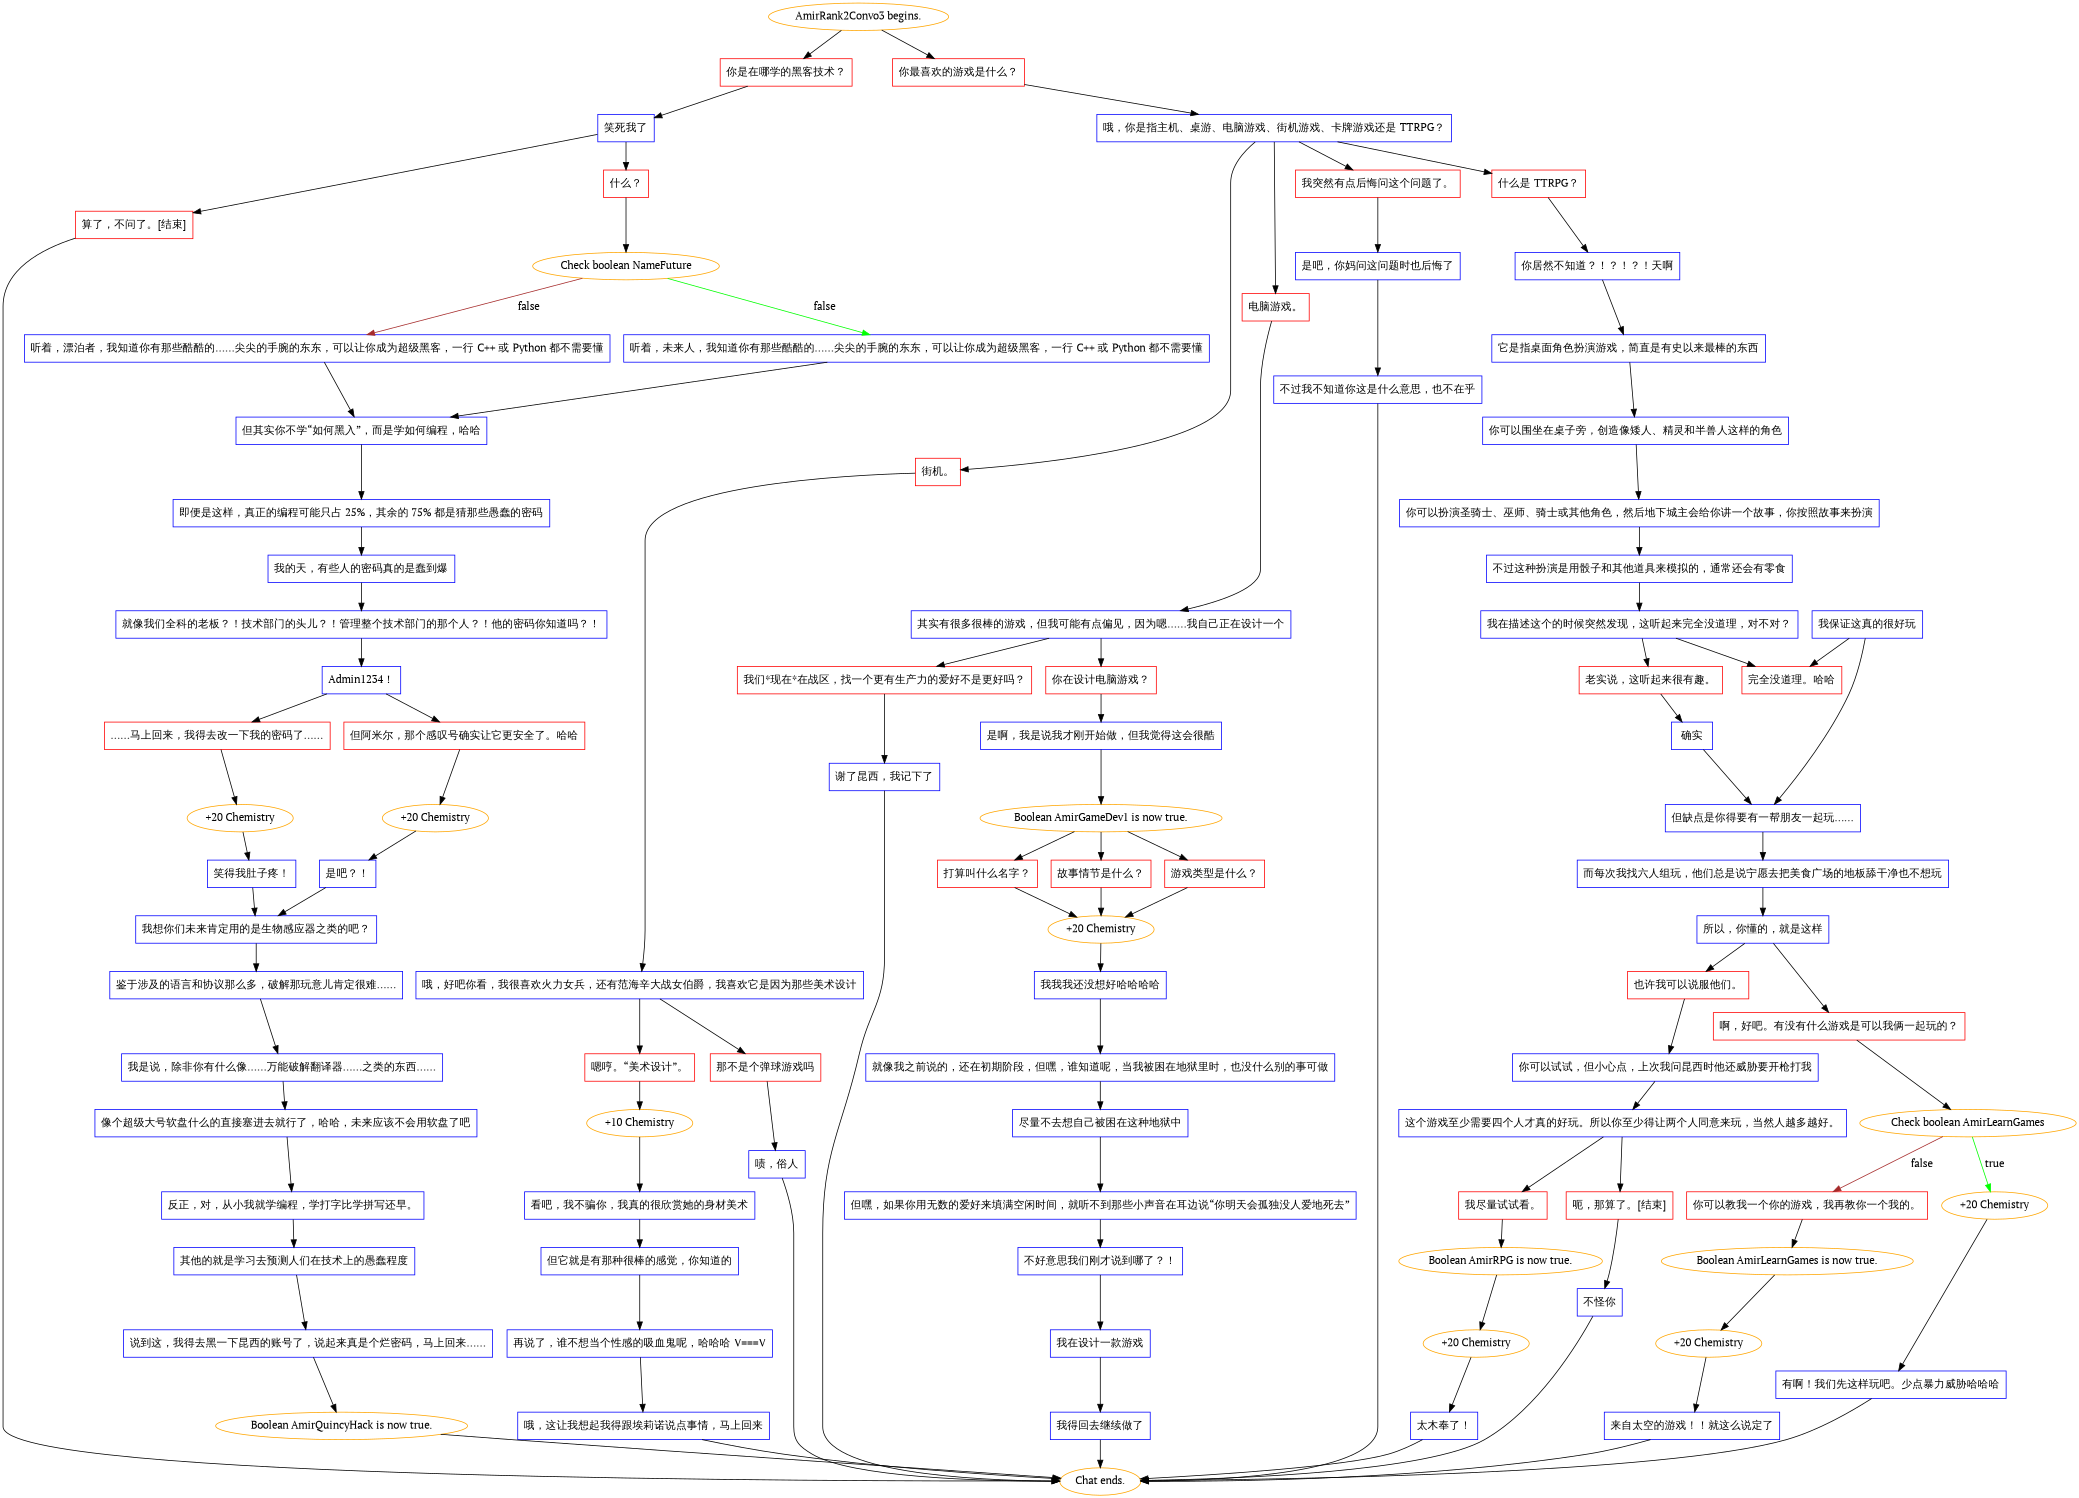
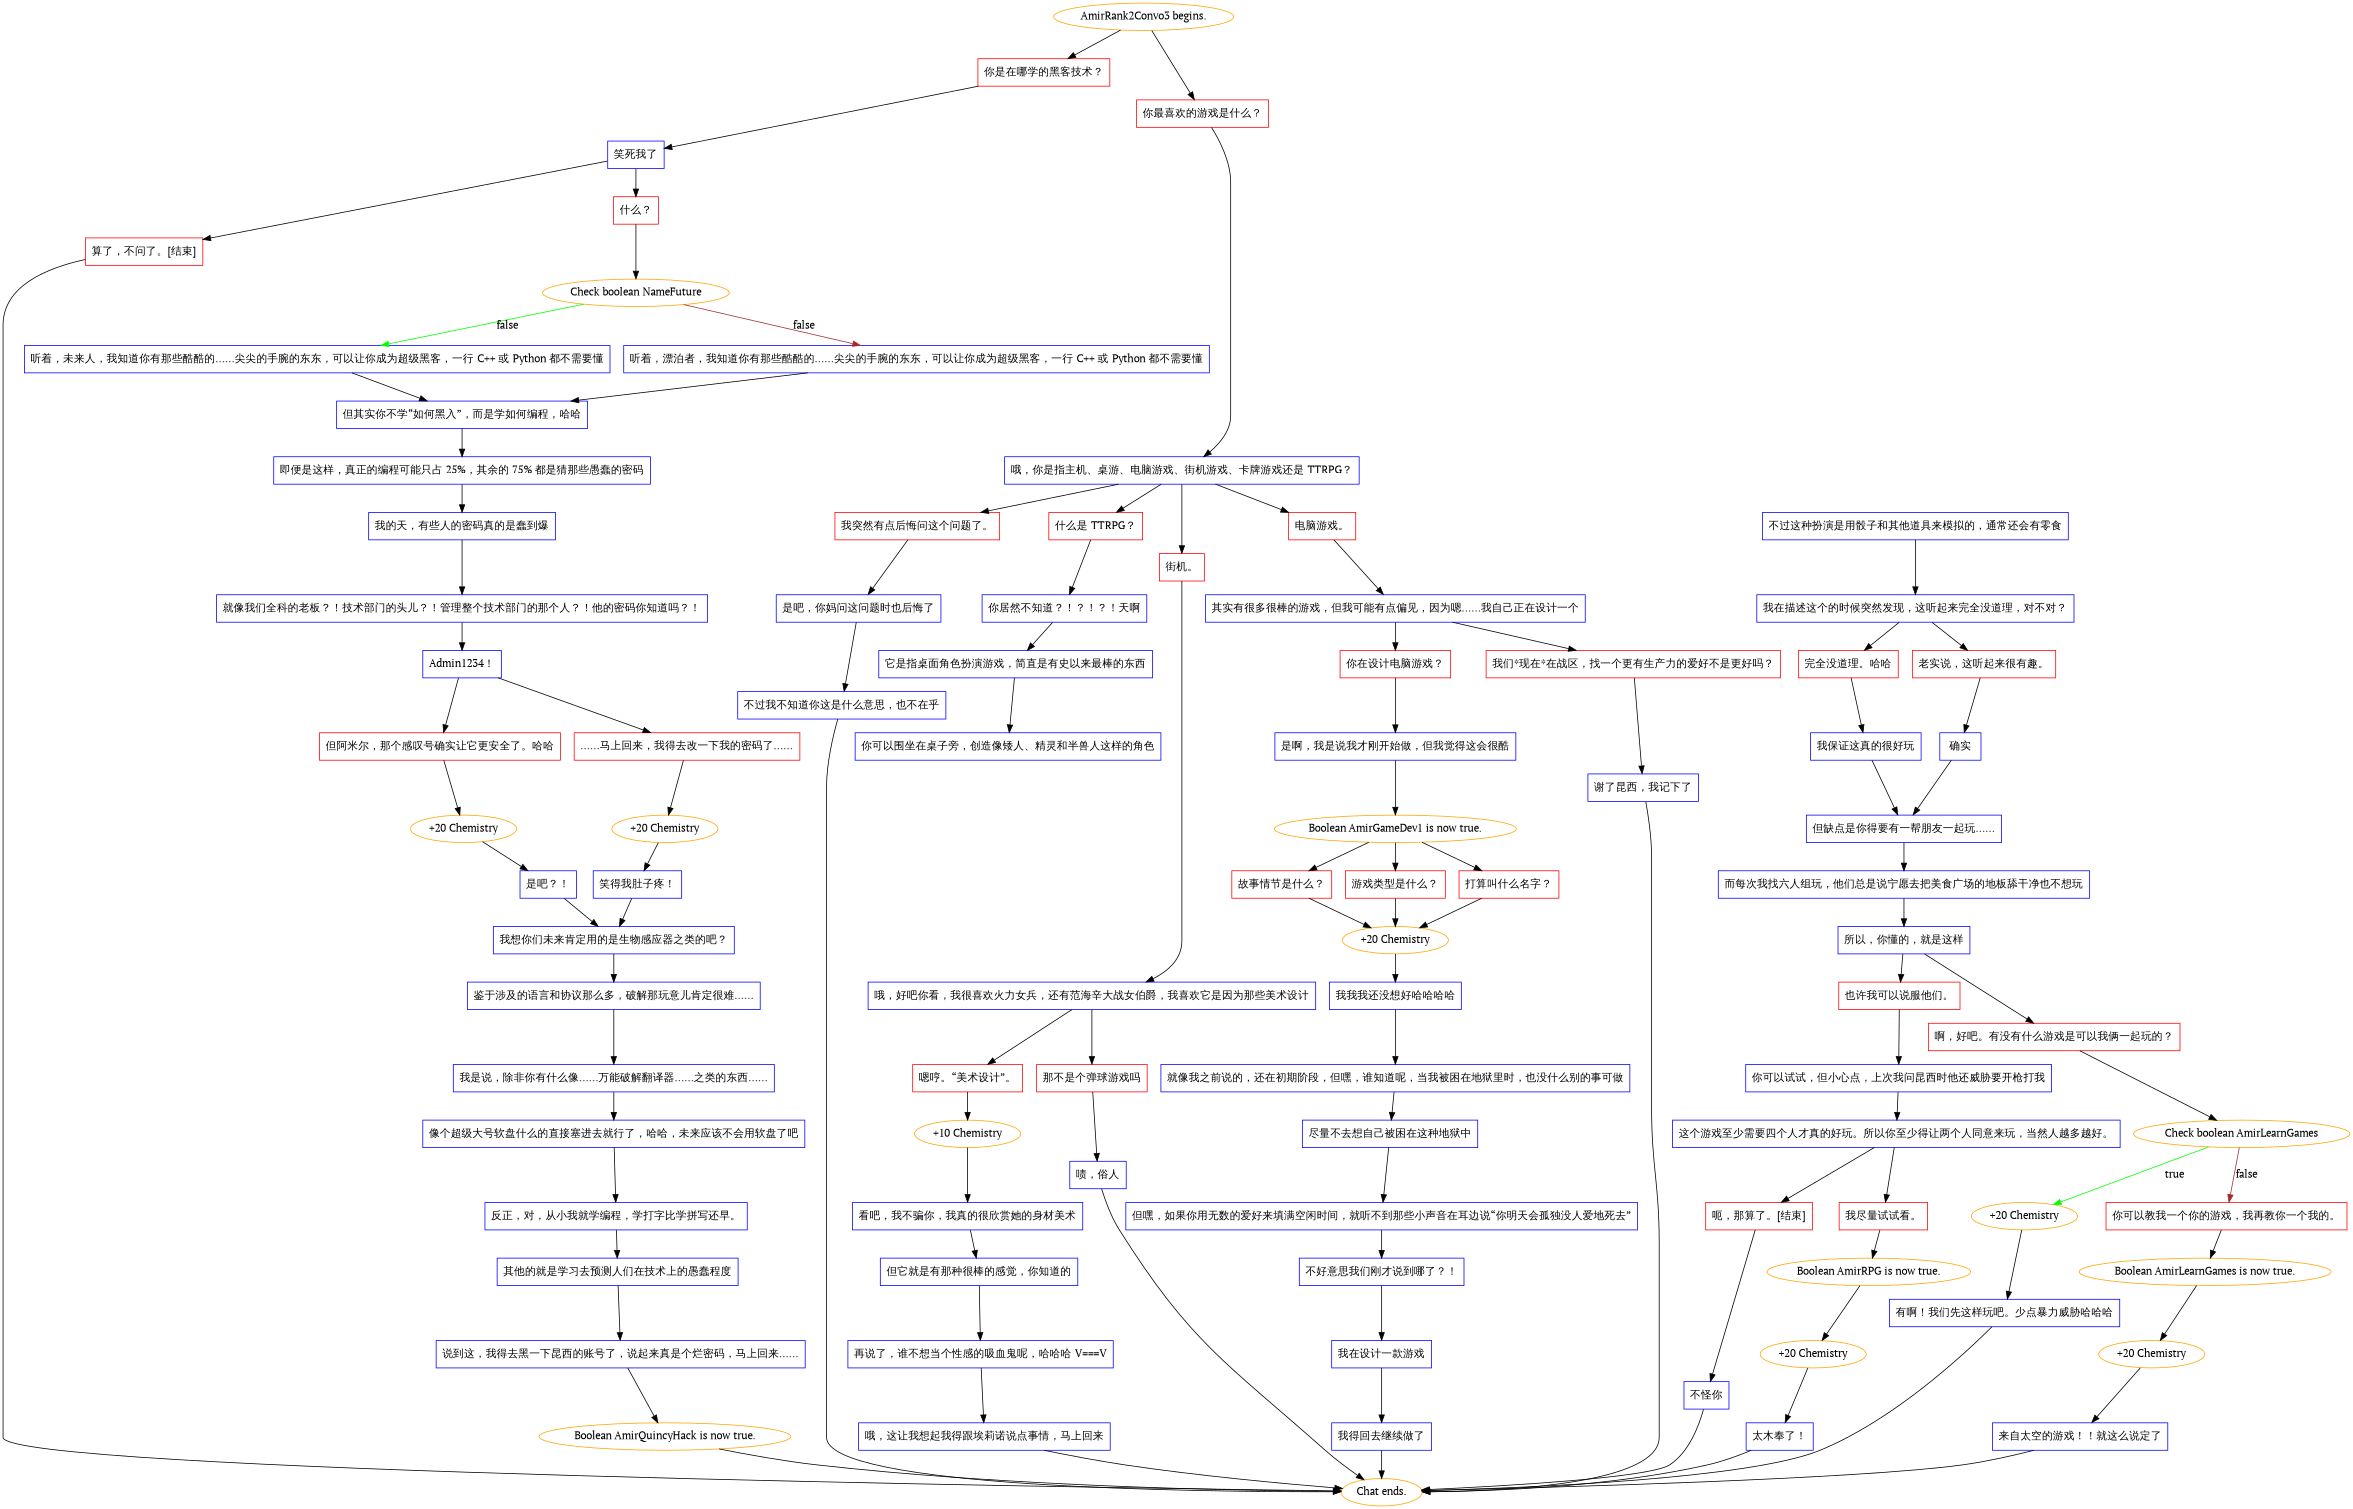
(1639, 513) -> none
(1833, 650) -> (1856, 701)
